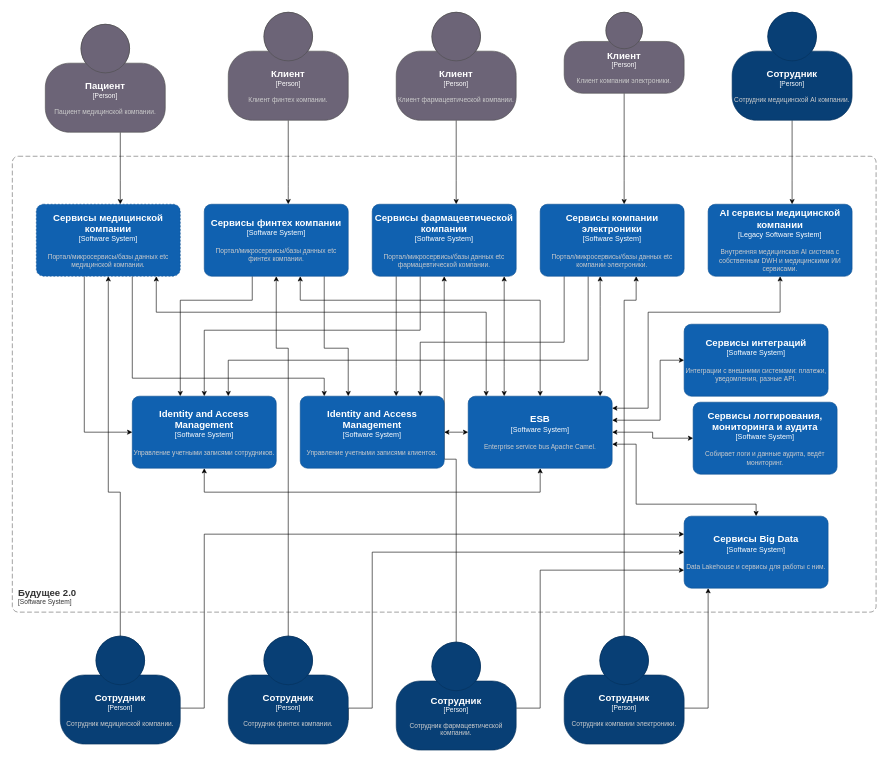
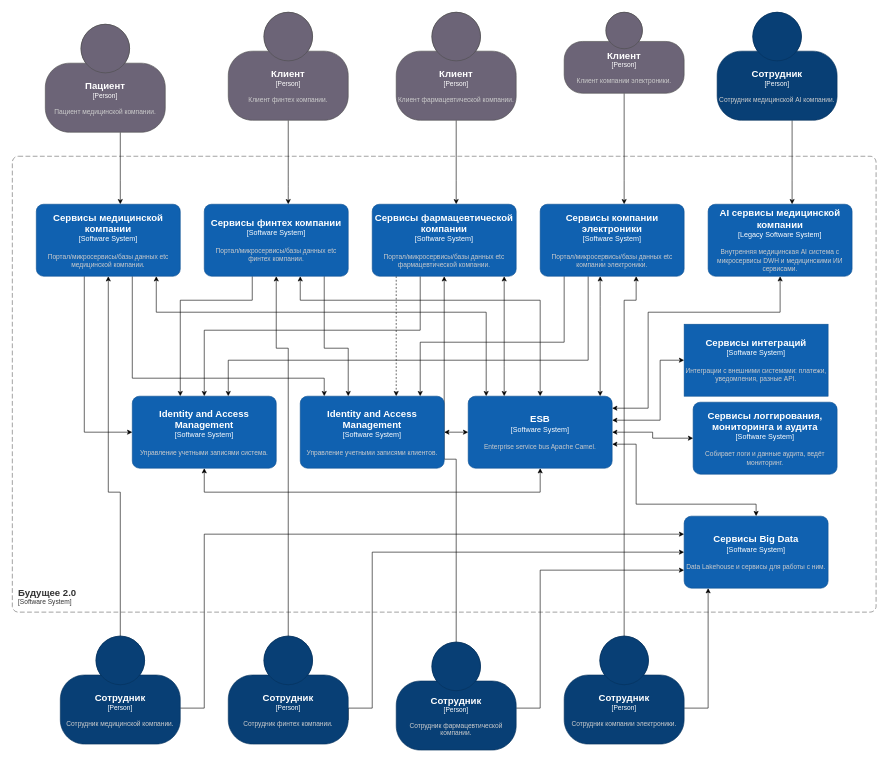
(792, 66) -> (777, 66)
(108, 240) -> (108, 240)
(780, 240) -> (780, 240)
(396, 334) -> (396, 334)
(756, 360) -> (756, 360)
(204, 432) -> (204, 432)
